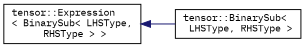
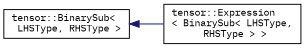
(163, 24) -> (151, 24)
